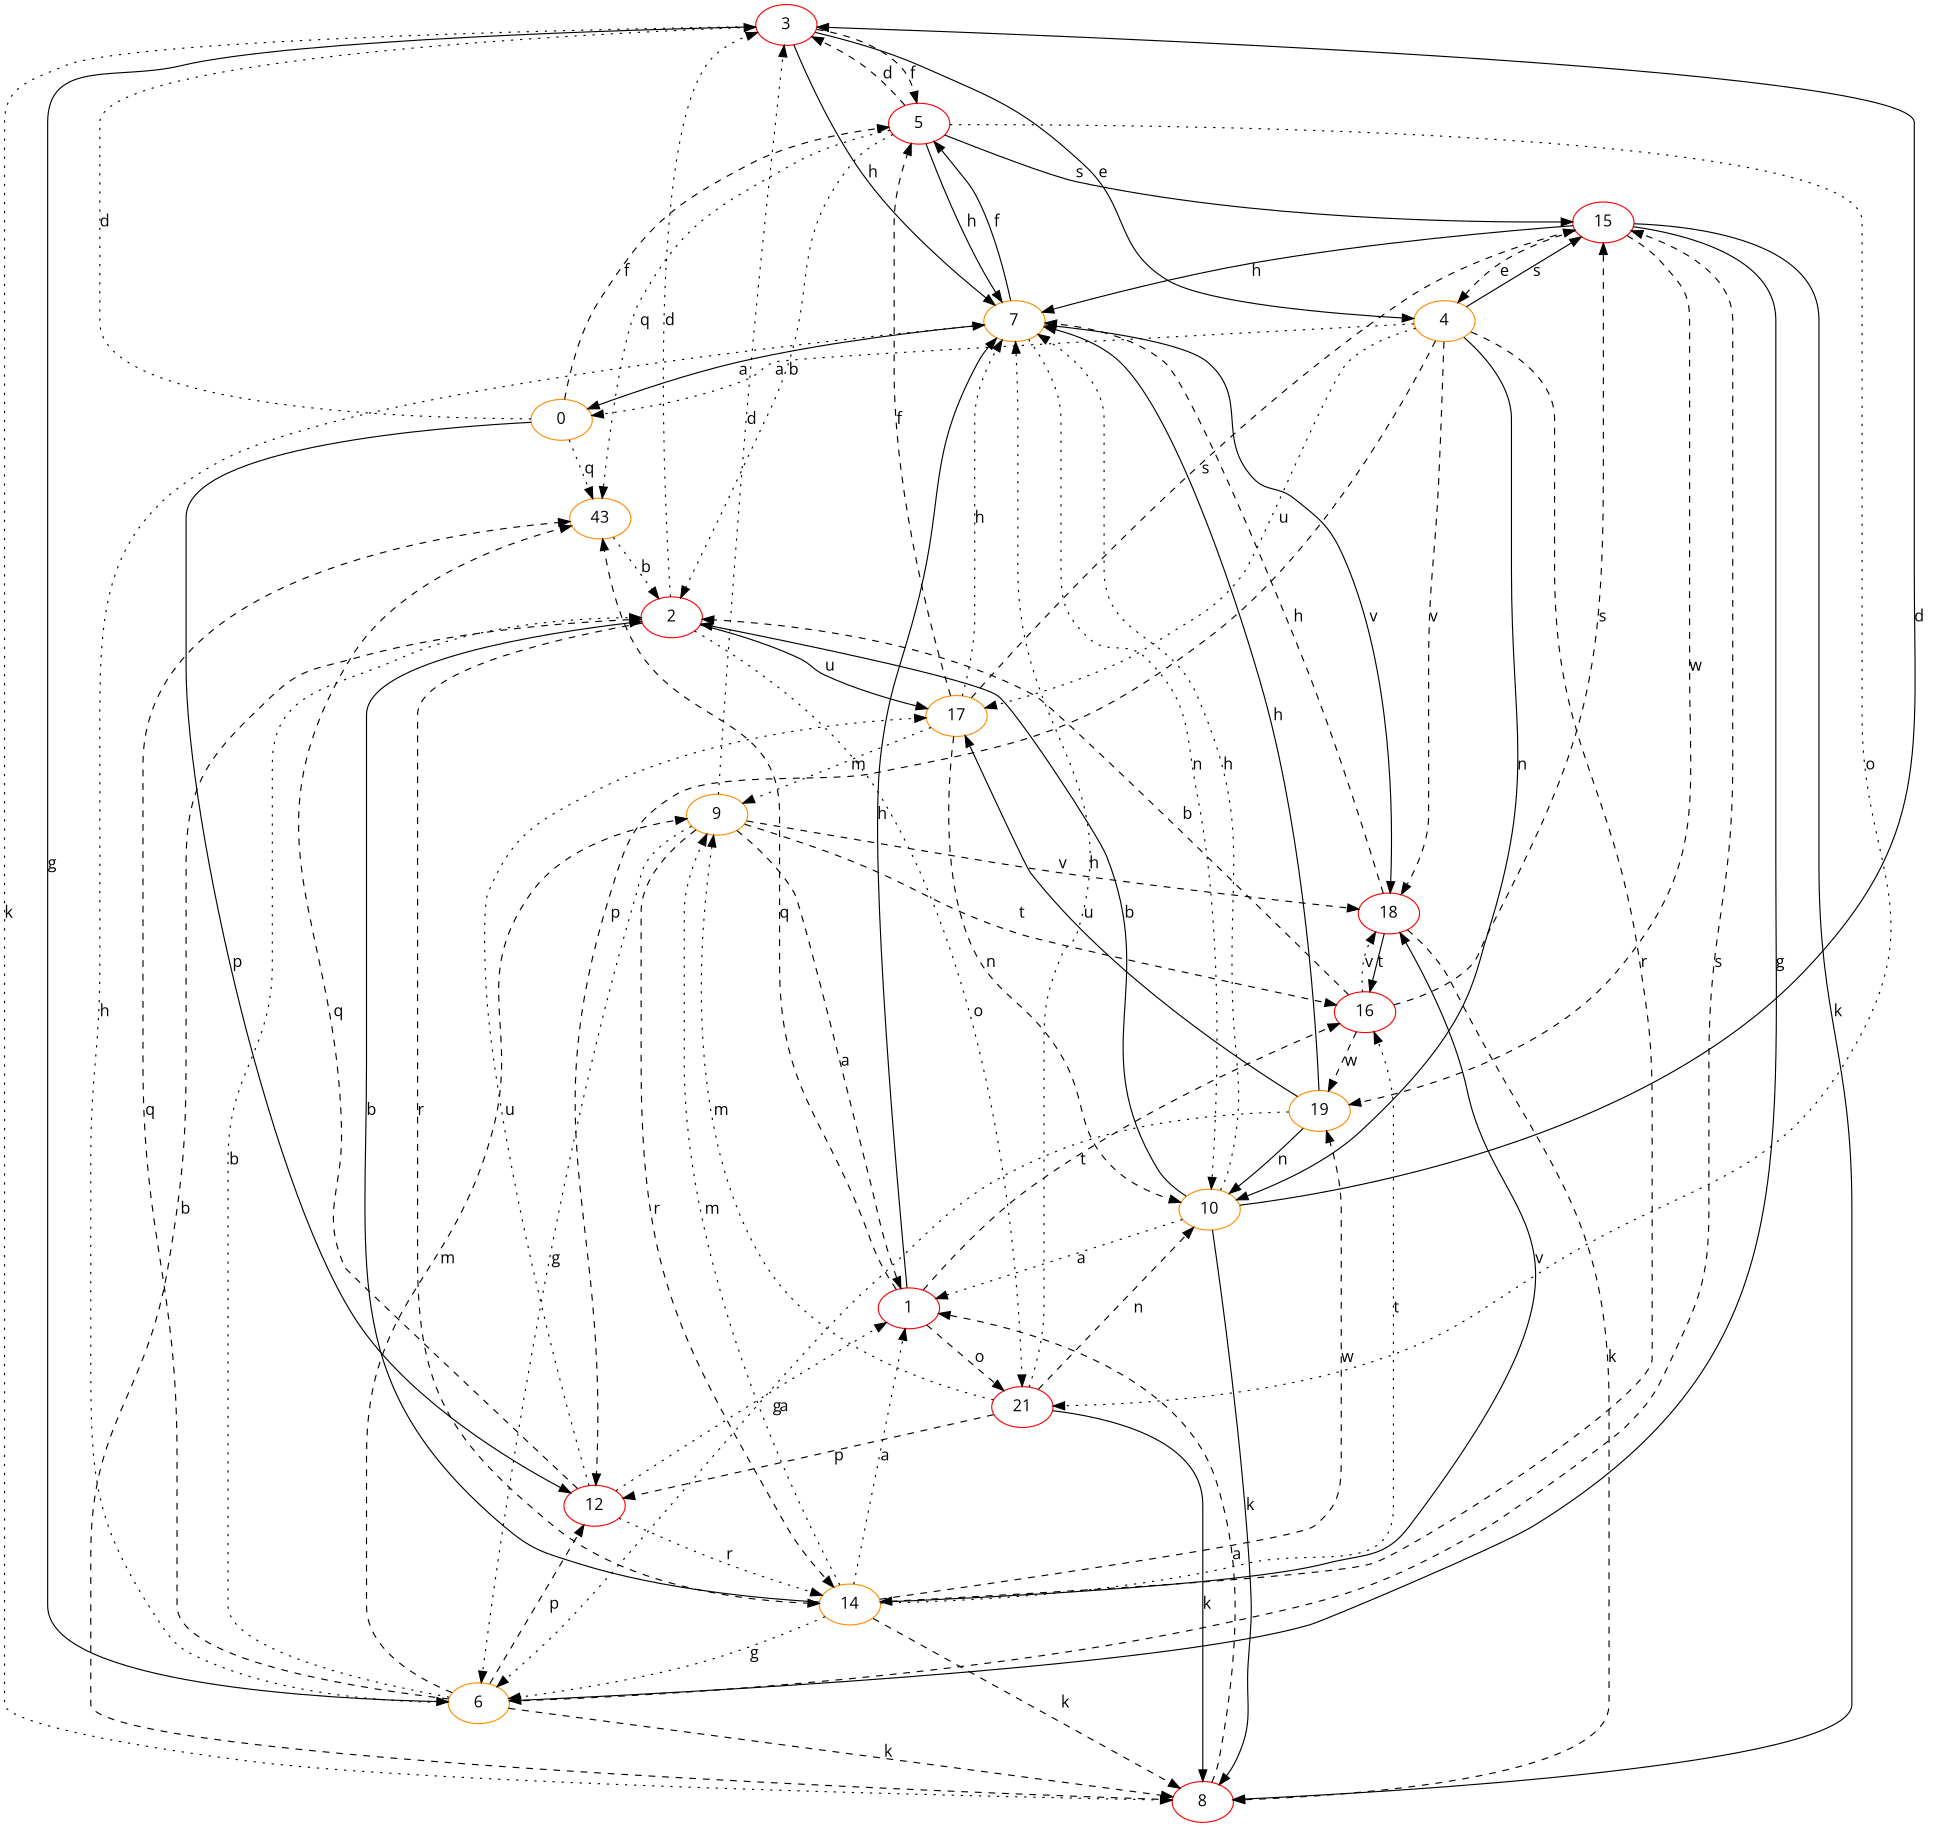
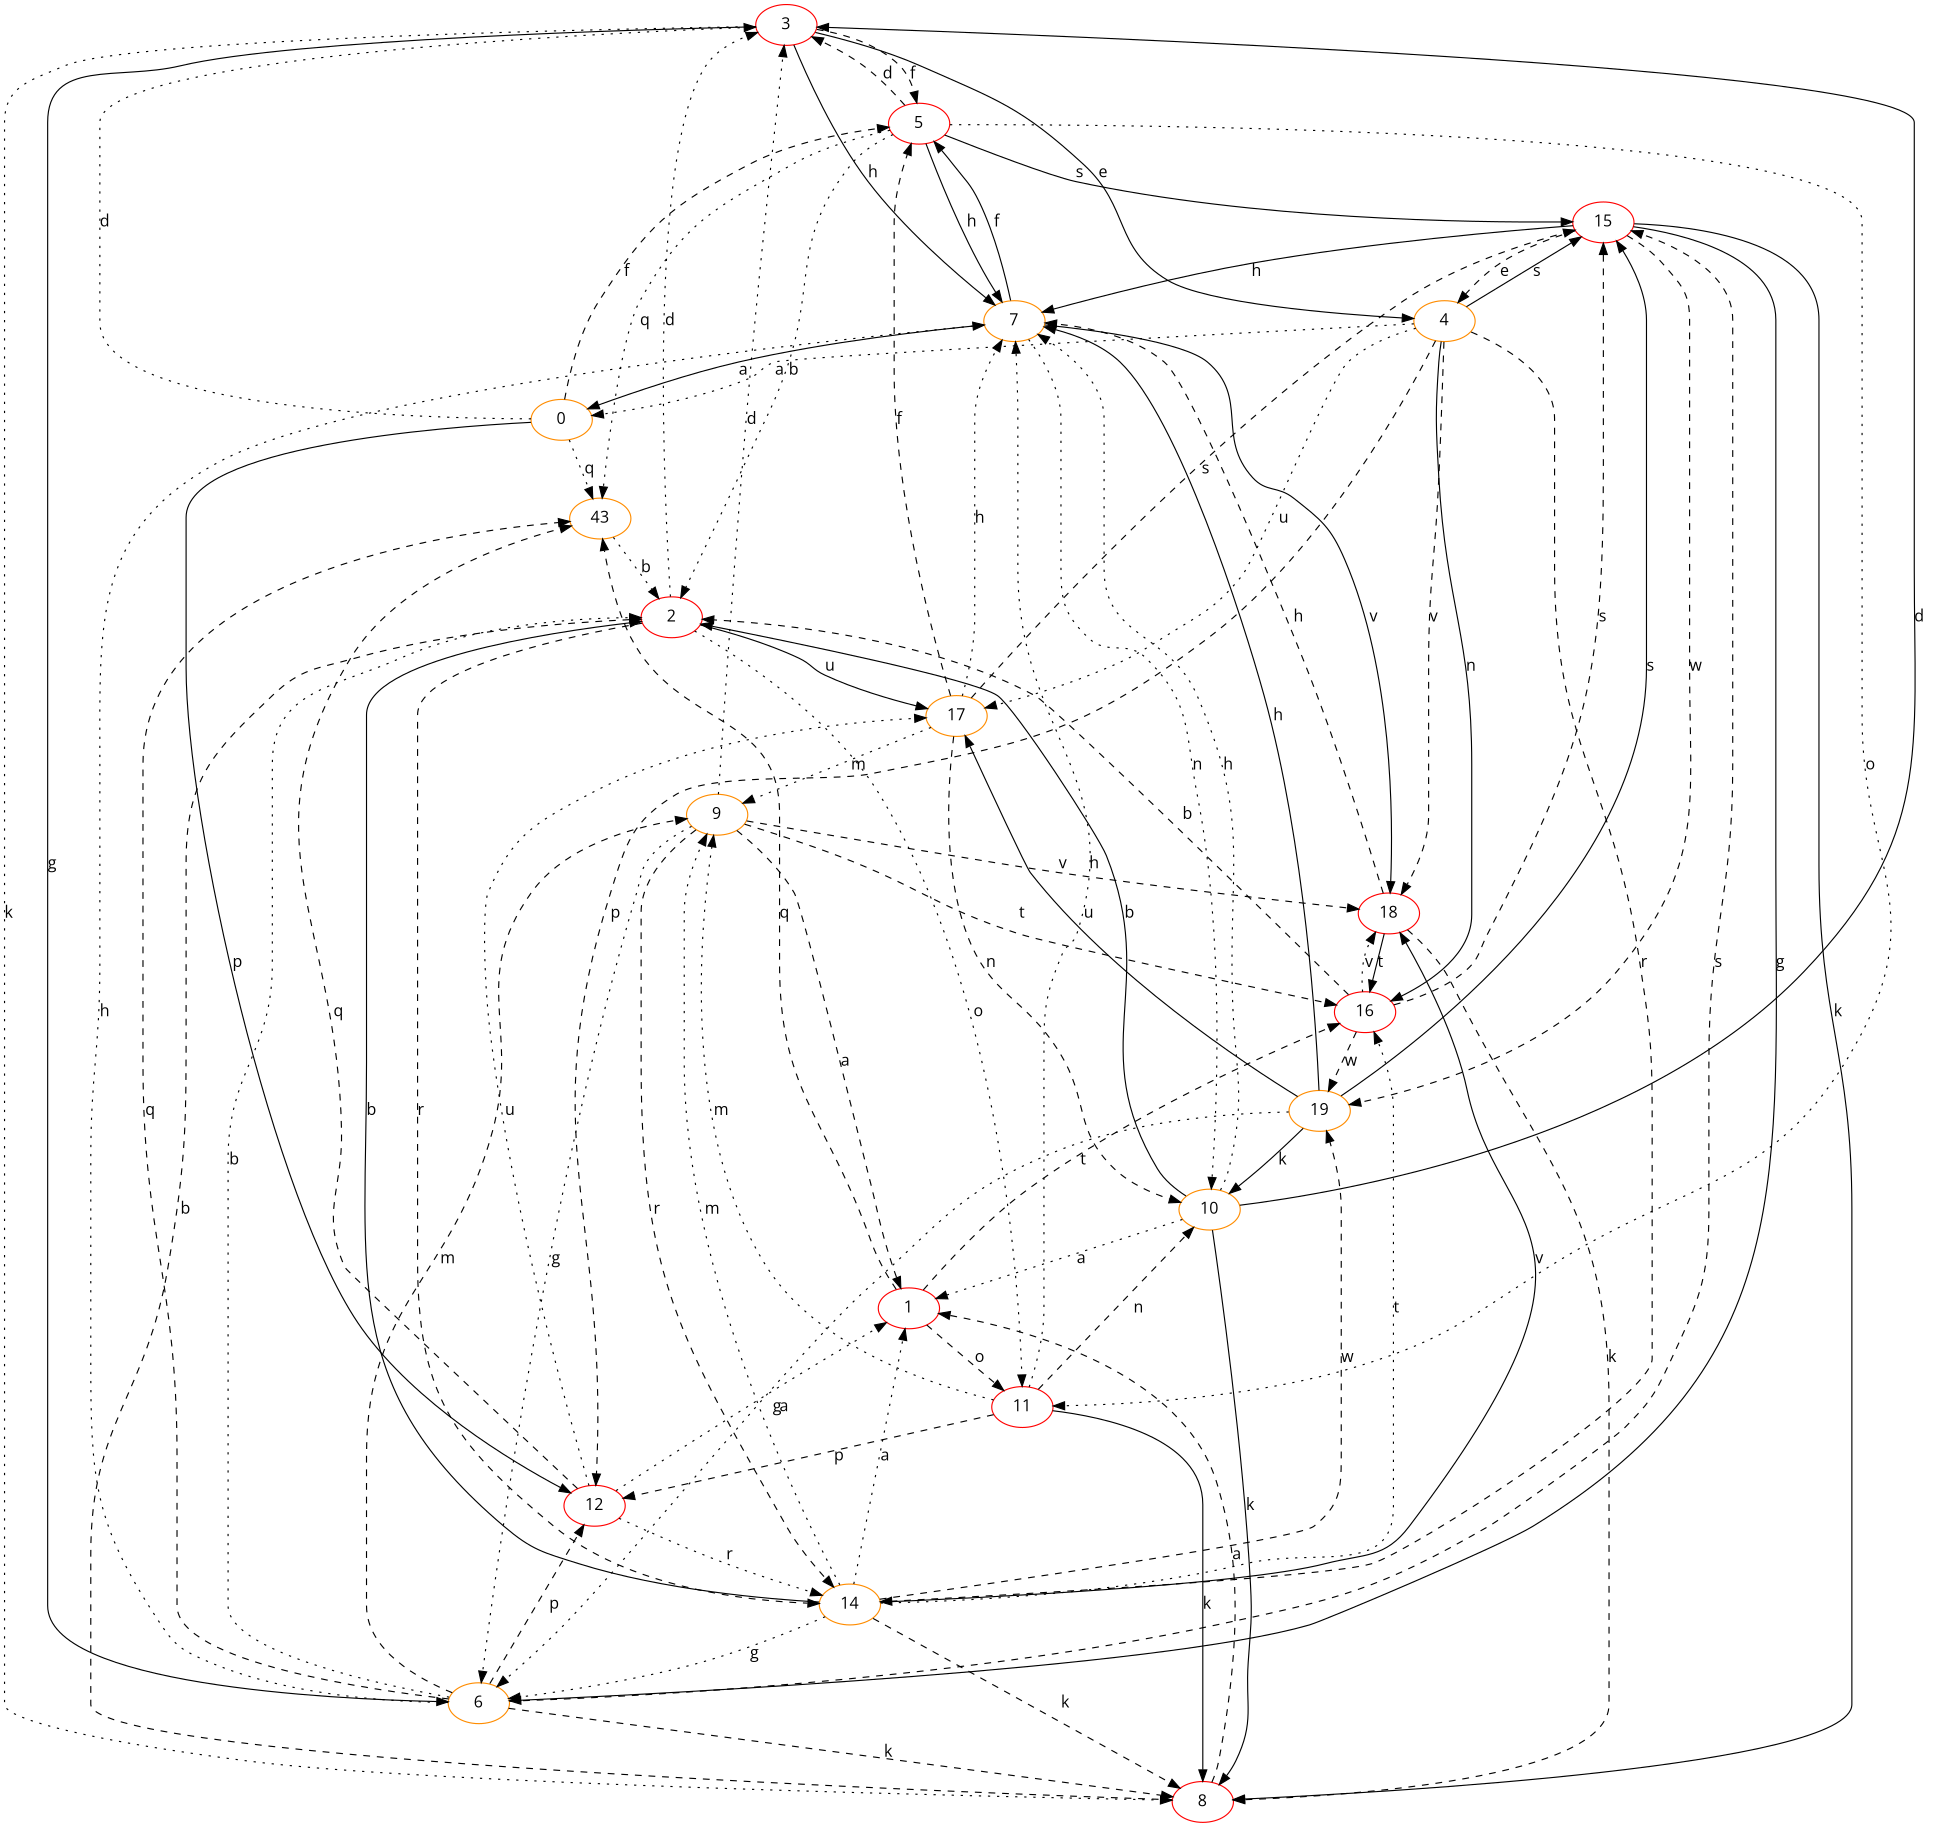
none -> (1638, 729)
(878, 809) -> none
(1514, 814) -> (1468, 684)
(1283, 1160) -> (1283, 1160)
(1022, 1407) -> (1022, 1407)
